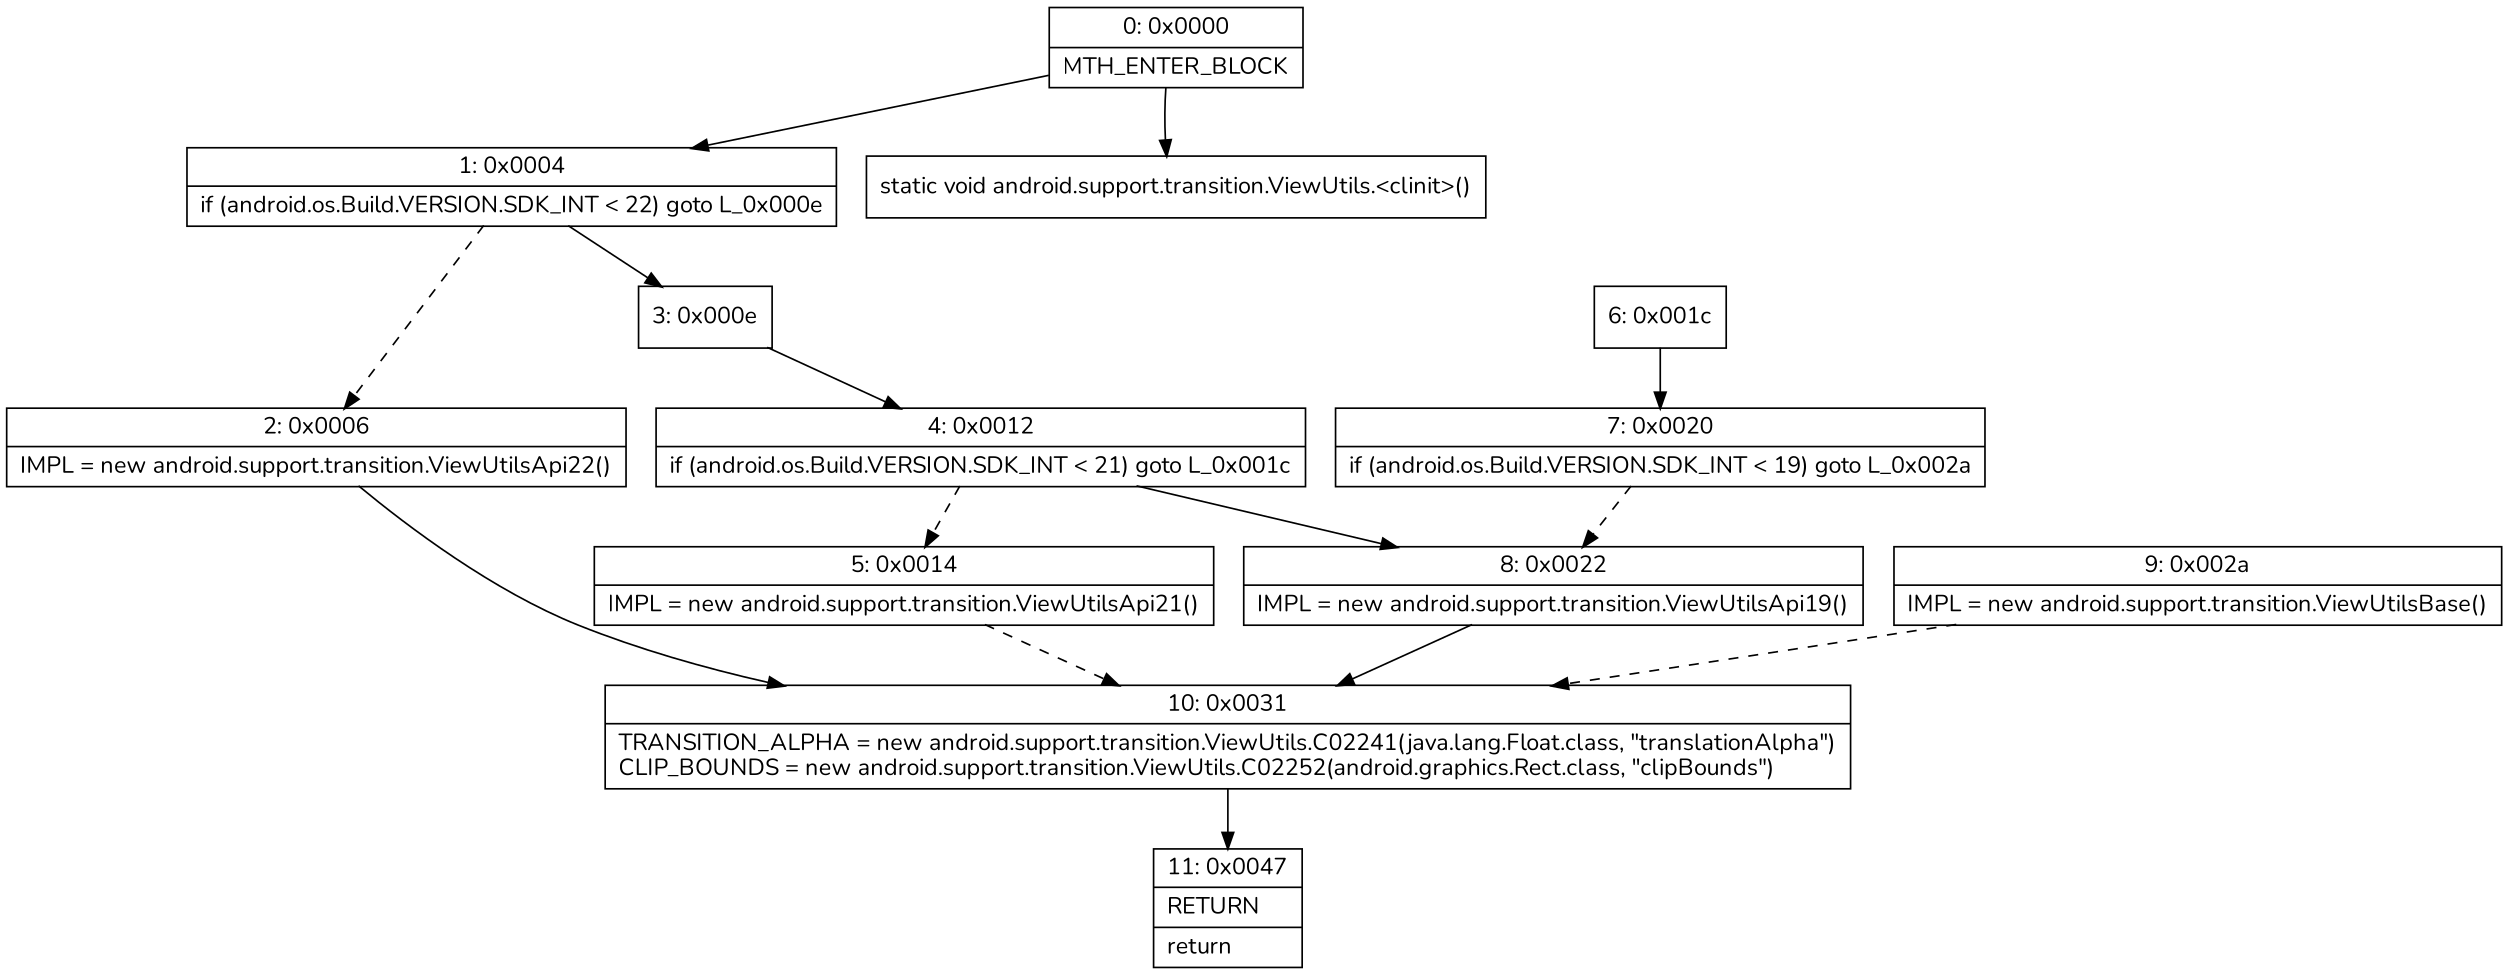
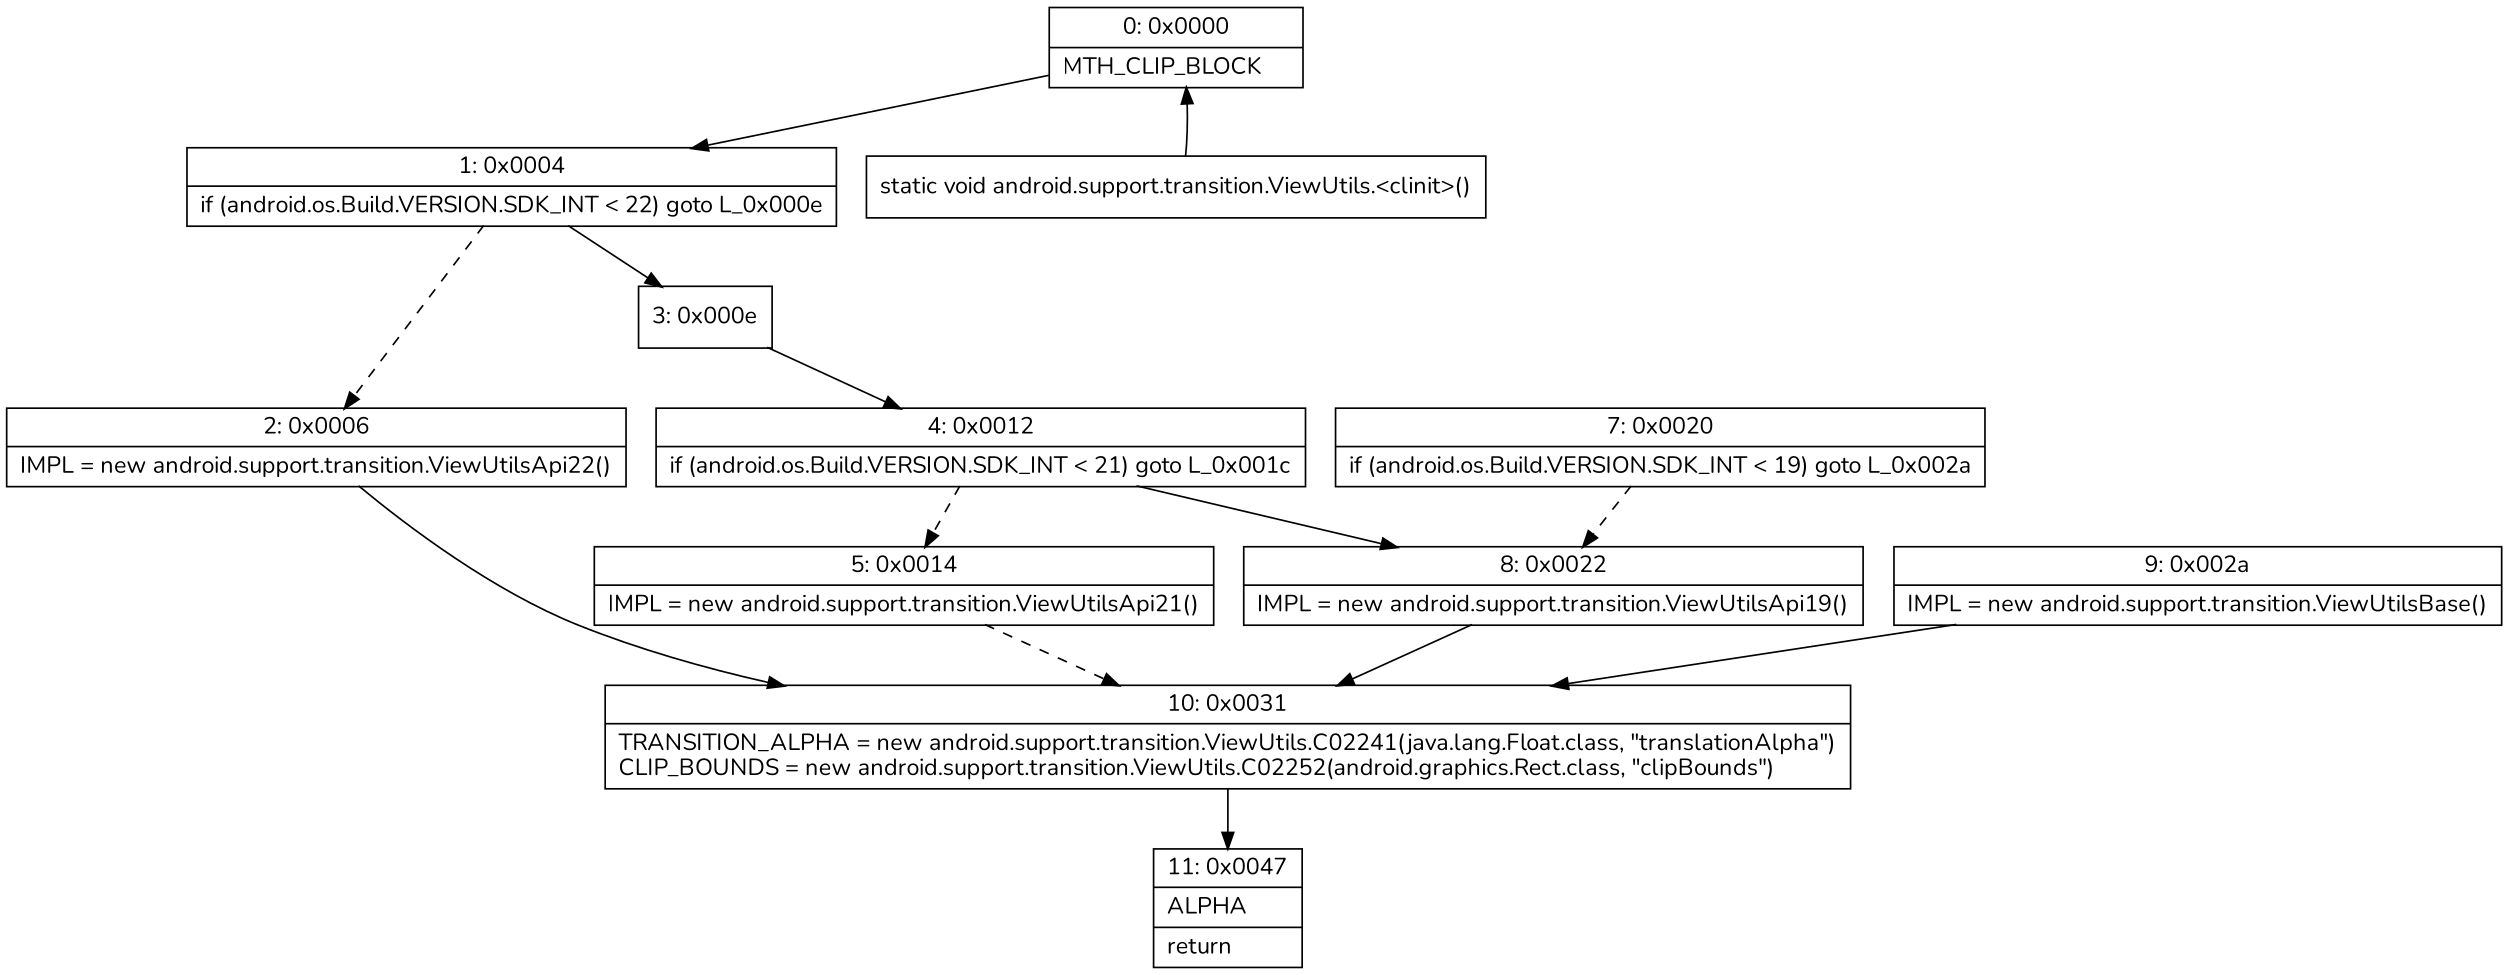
(1176, 67) -> (1163, 67)
(1165, 113) -> (1187, 130)
(1660, 317) -> none
(1762, 654) -> (1762, 654)
(1214, 907) -> (1208, 907)
